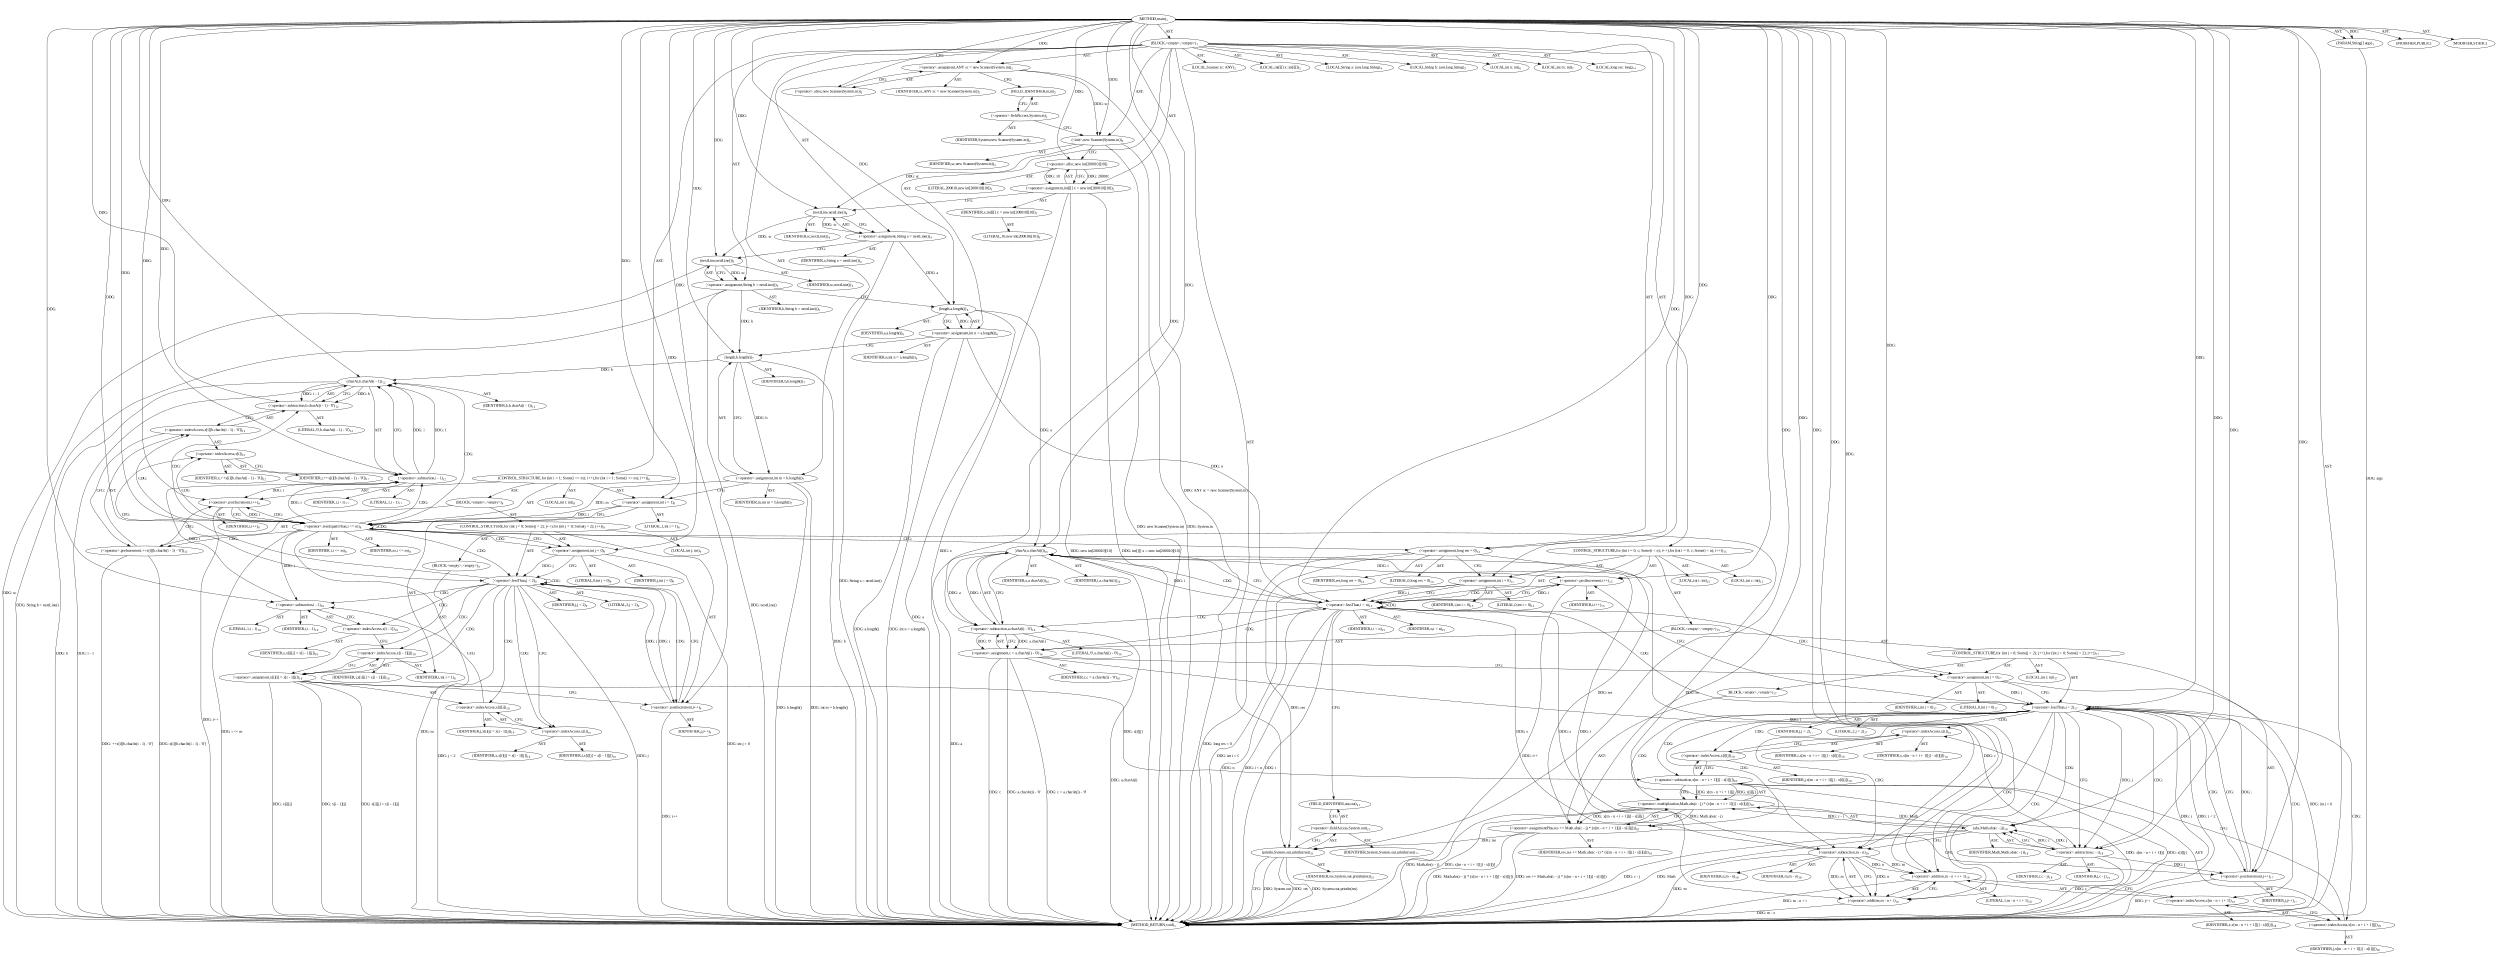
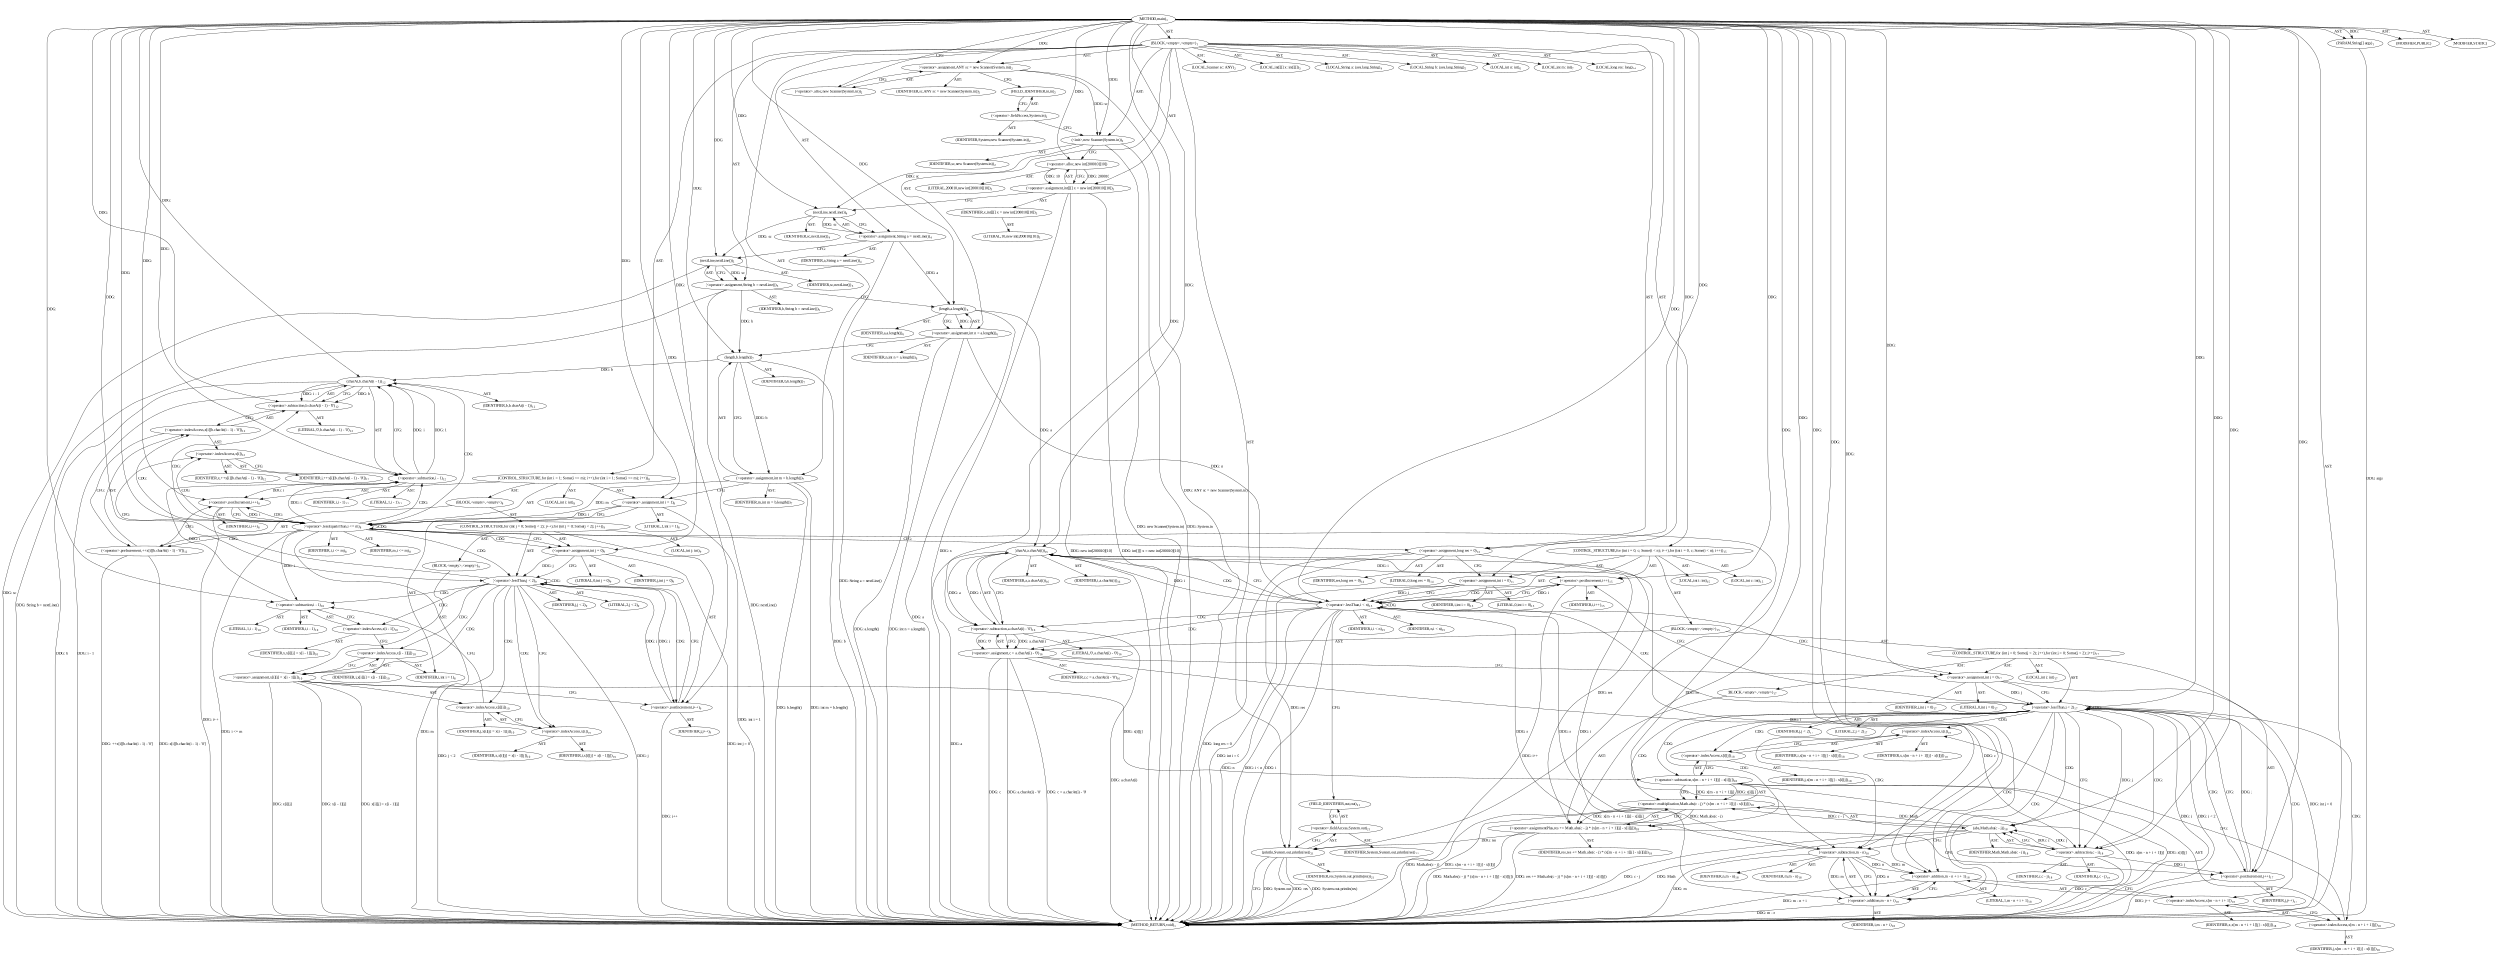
(1184, 636) -> (1178, 626)
none -> (754, 871)
none -> (1873, 925)
